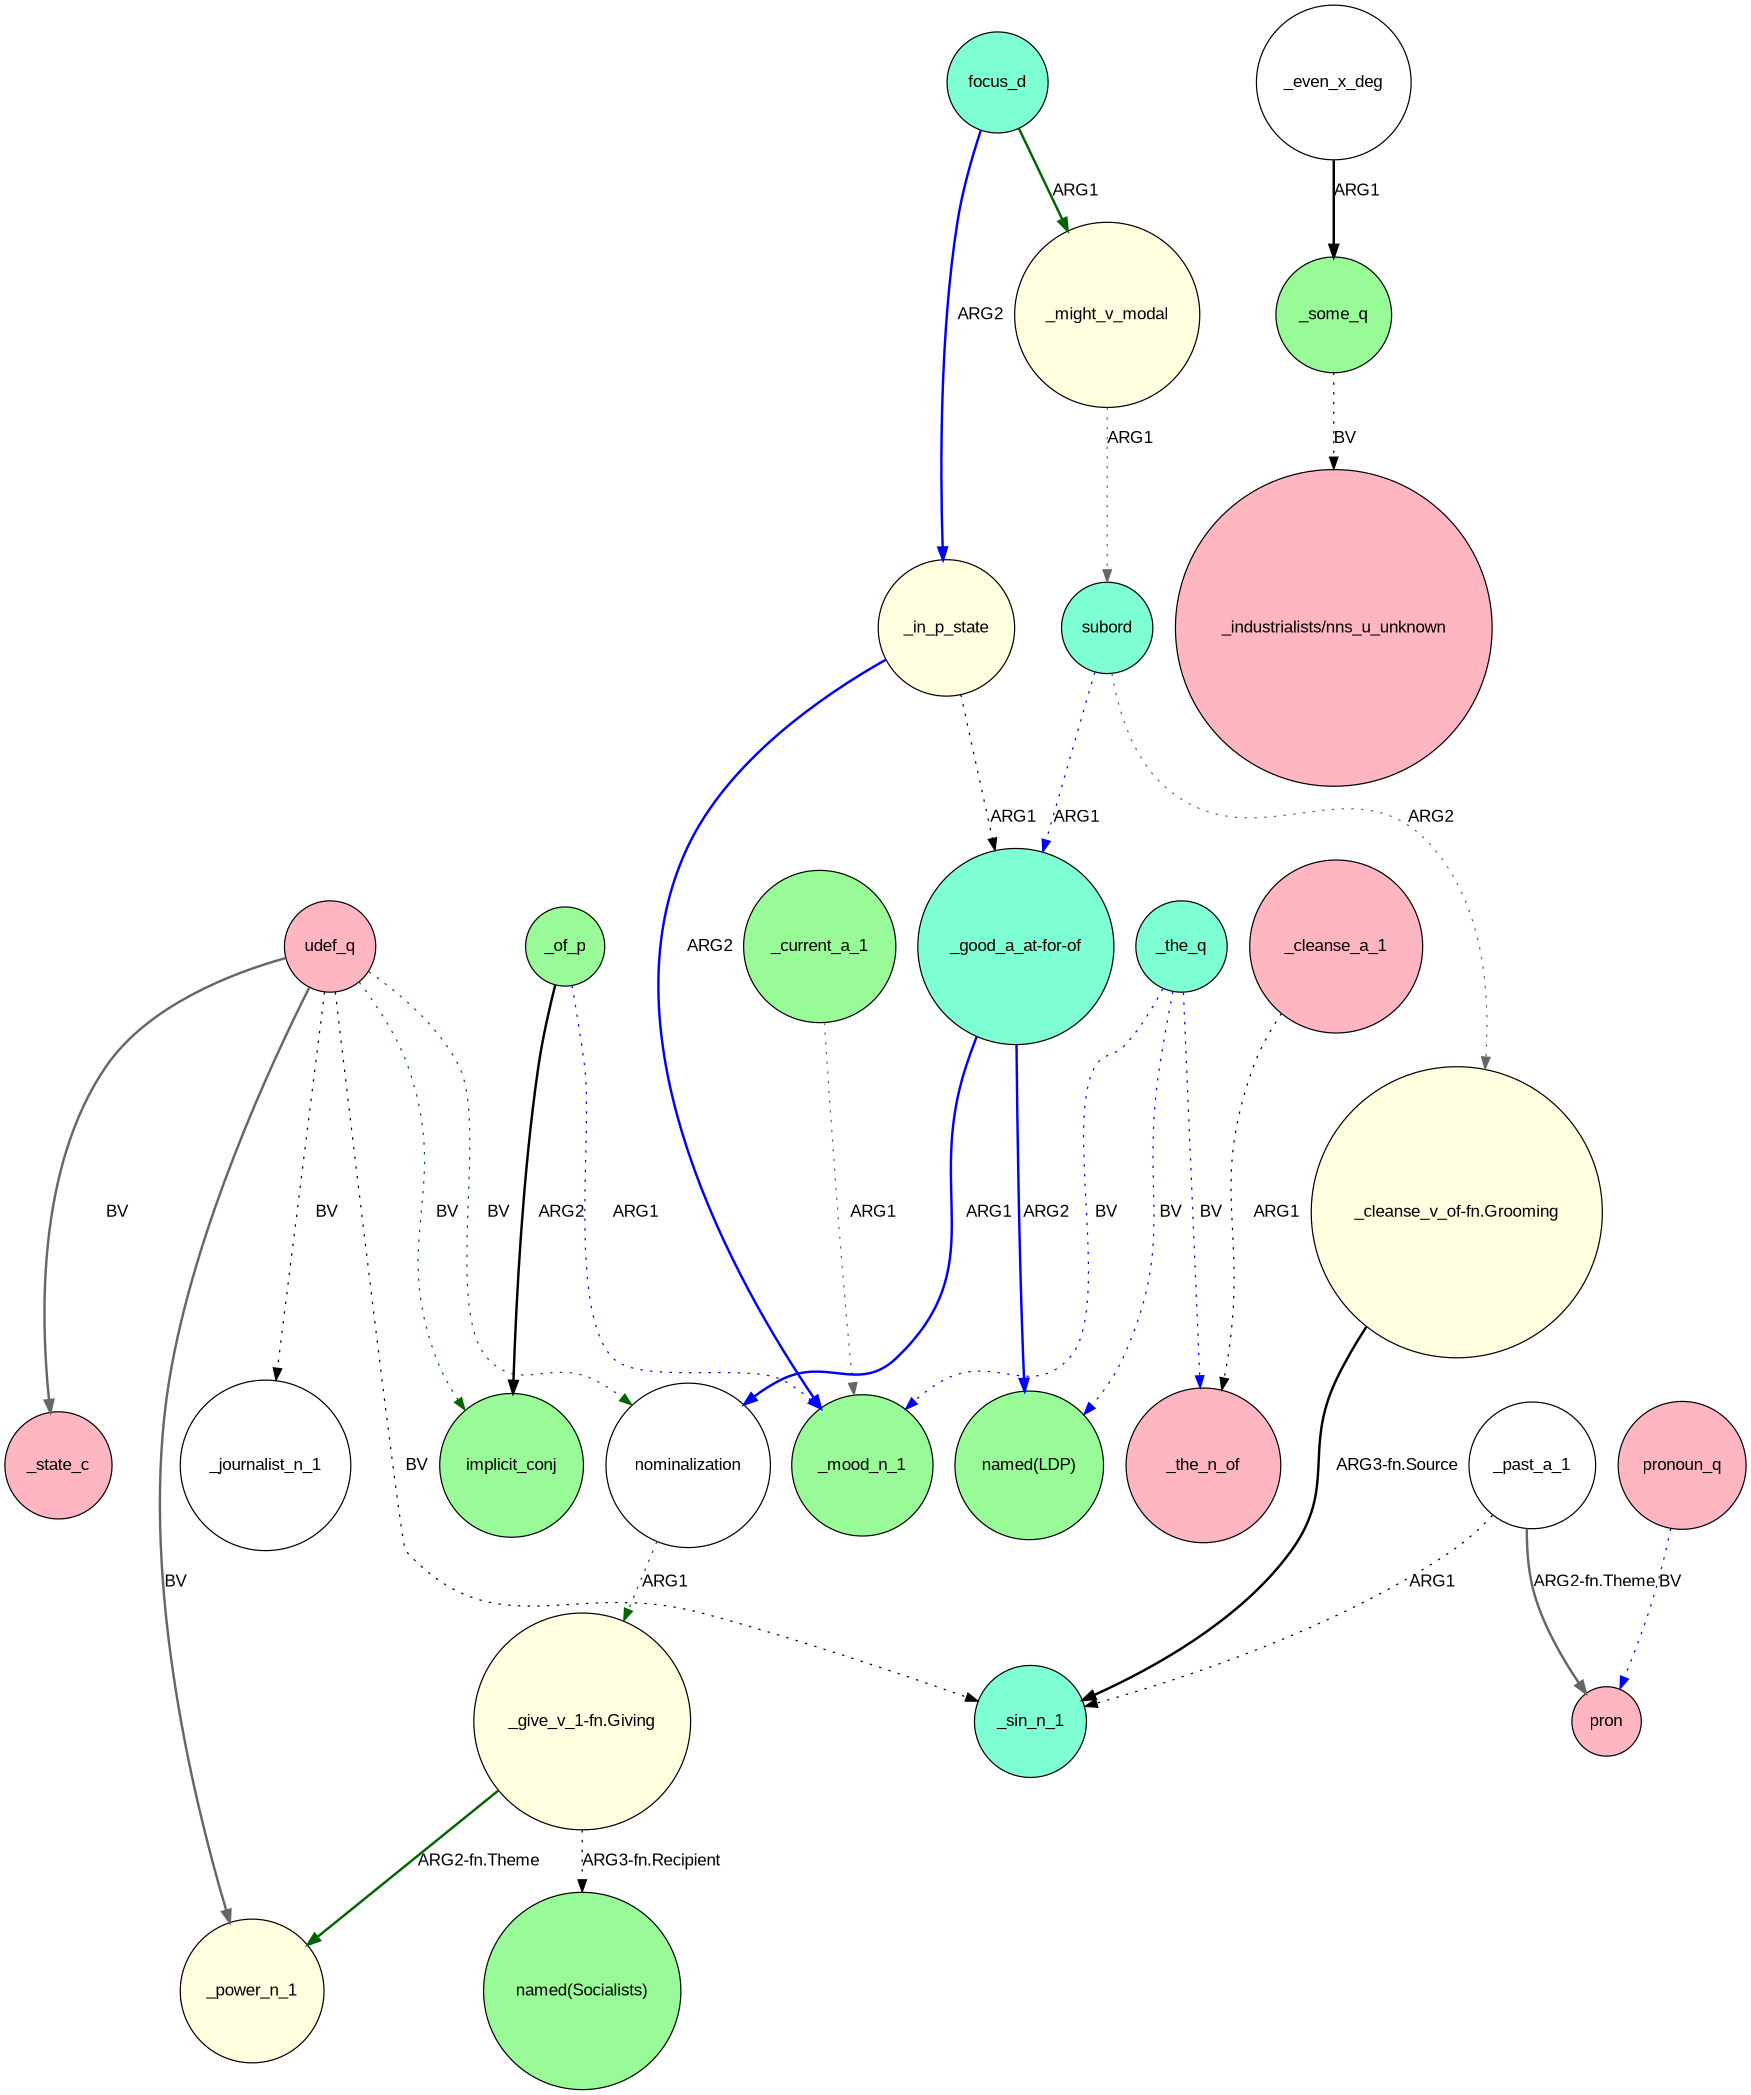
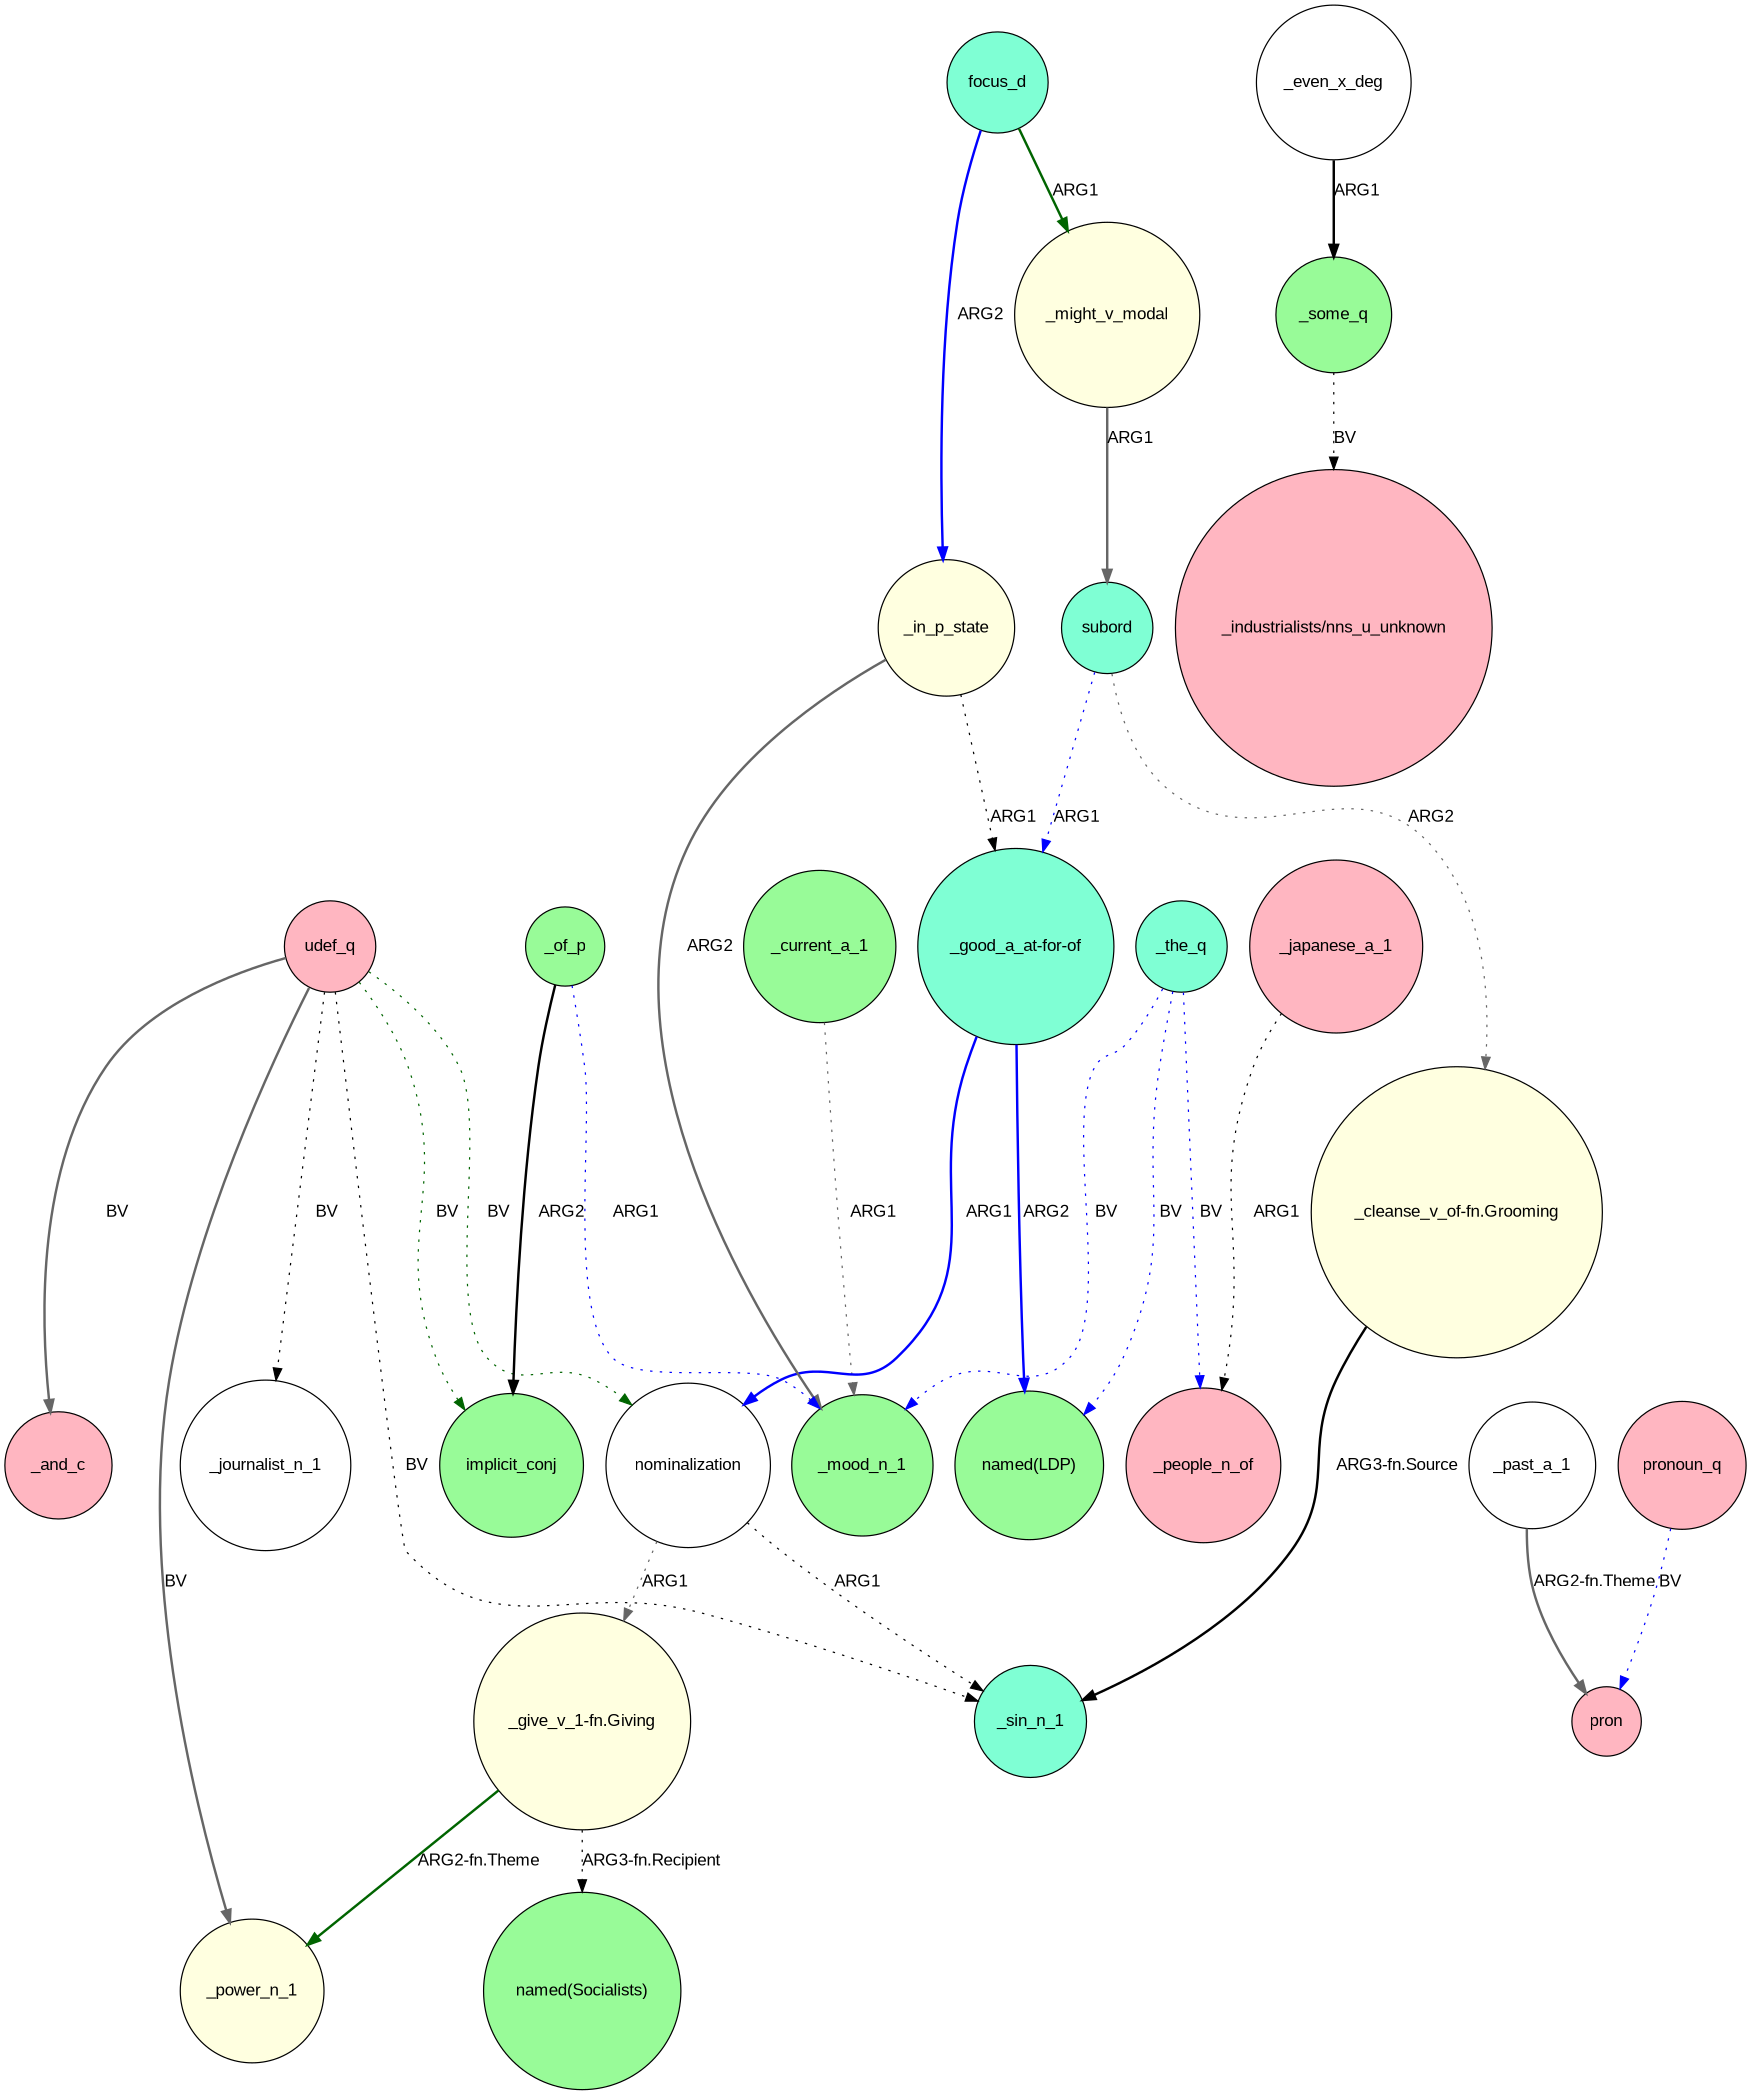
(1107, 489) -> (1107, 489)
(1336, 947) -> (1336, 947)
(659, 999) -> (659, 999)
(58, 1465) -> (58, 1465)
(1203, 1465) -> (1203, 1465)
(643, 1576) -> (643, 1576)
(1305, 1630) -> (857, 1607)
